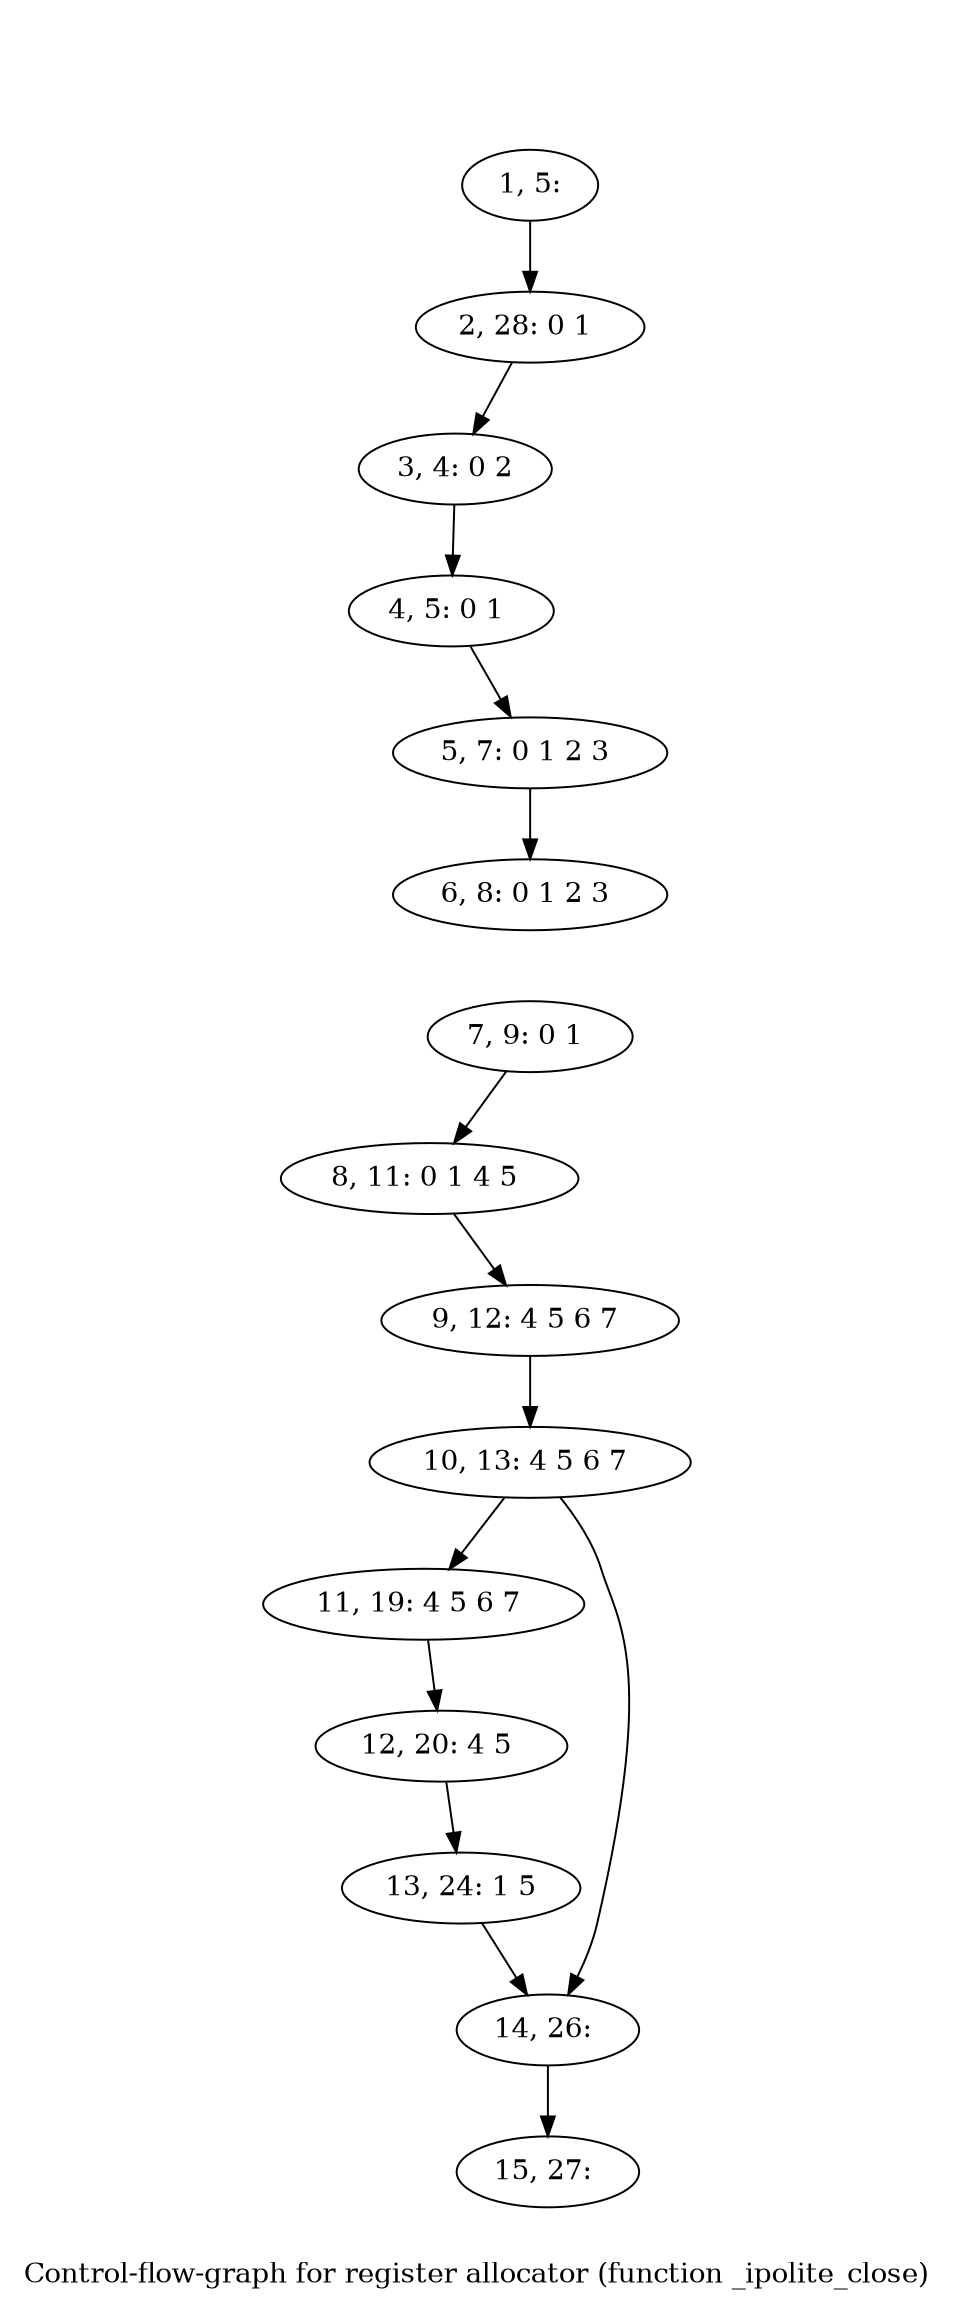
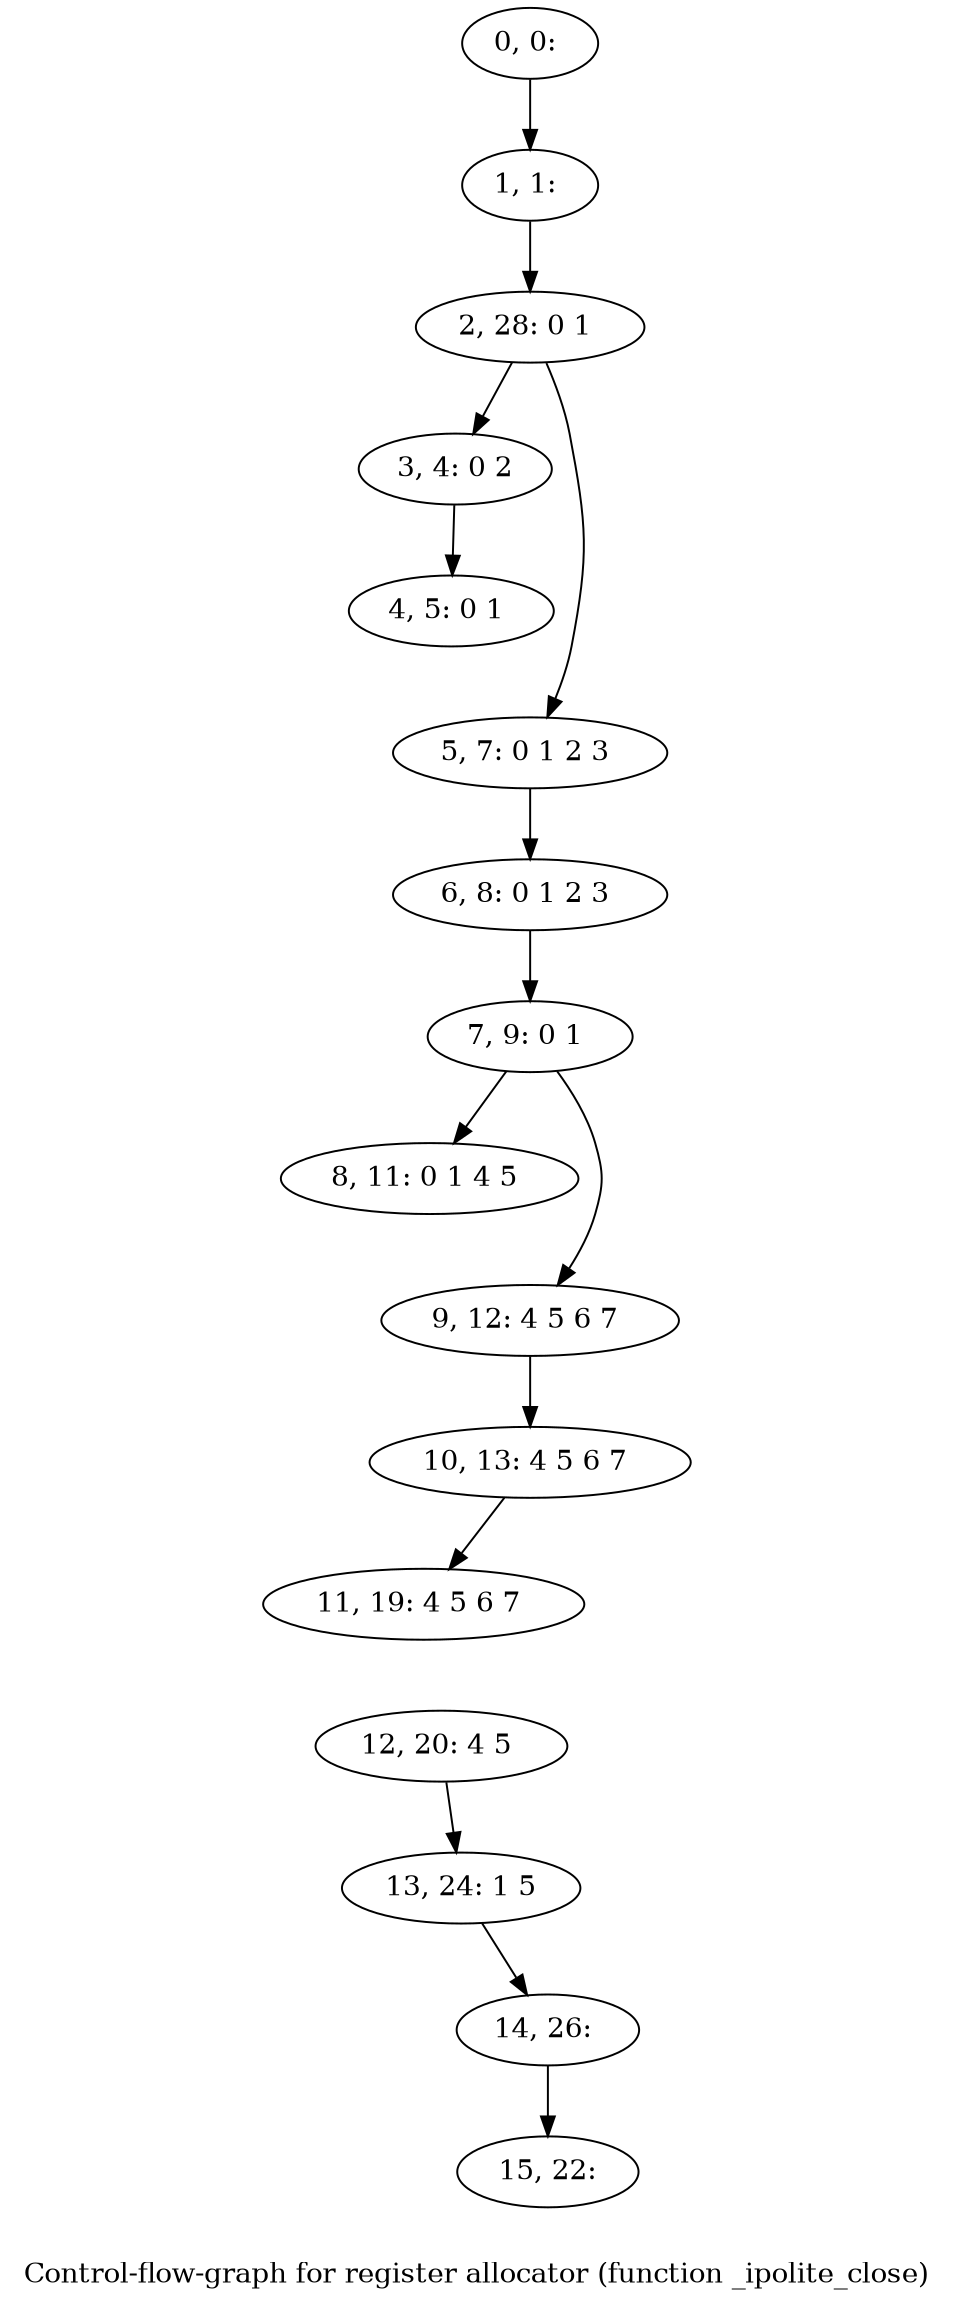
none -> (530, 43)
(530, 185) -> (530, 185)
(486, 673) -> (583, 530)
none -> (530, 956)
(474, 1242) -> (601, 1168)
(431, 1666) -> none
(628, 1733) -> none
(548, 2172) -> (548, 2172)
